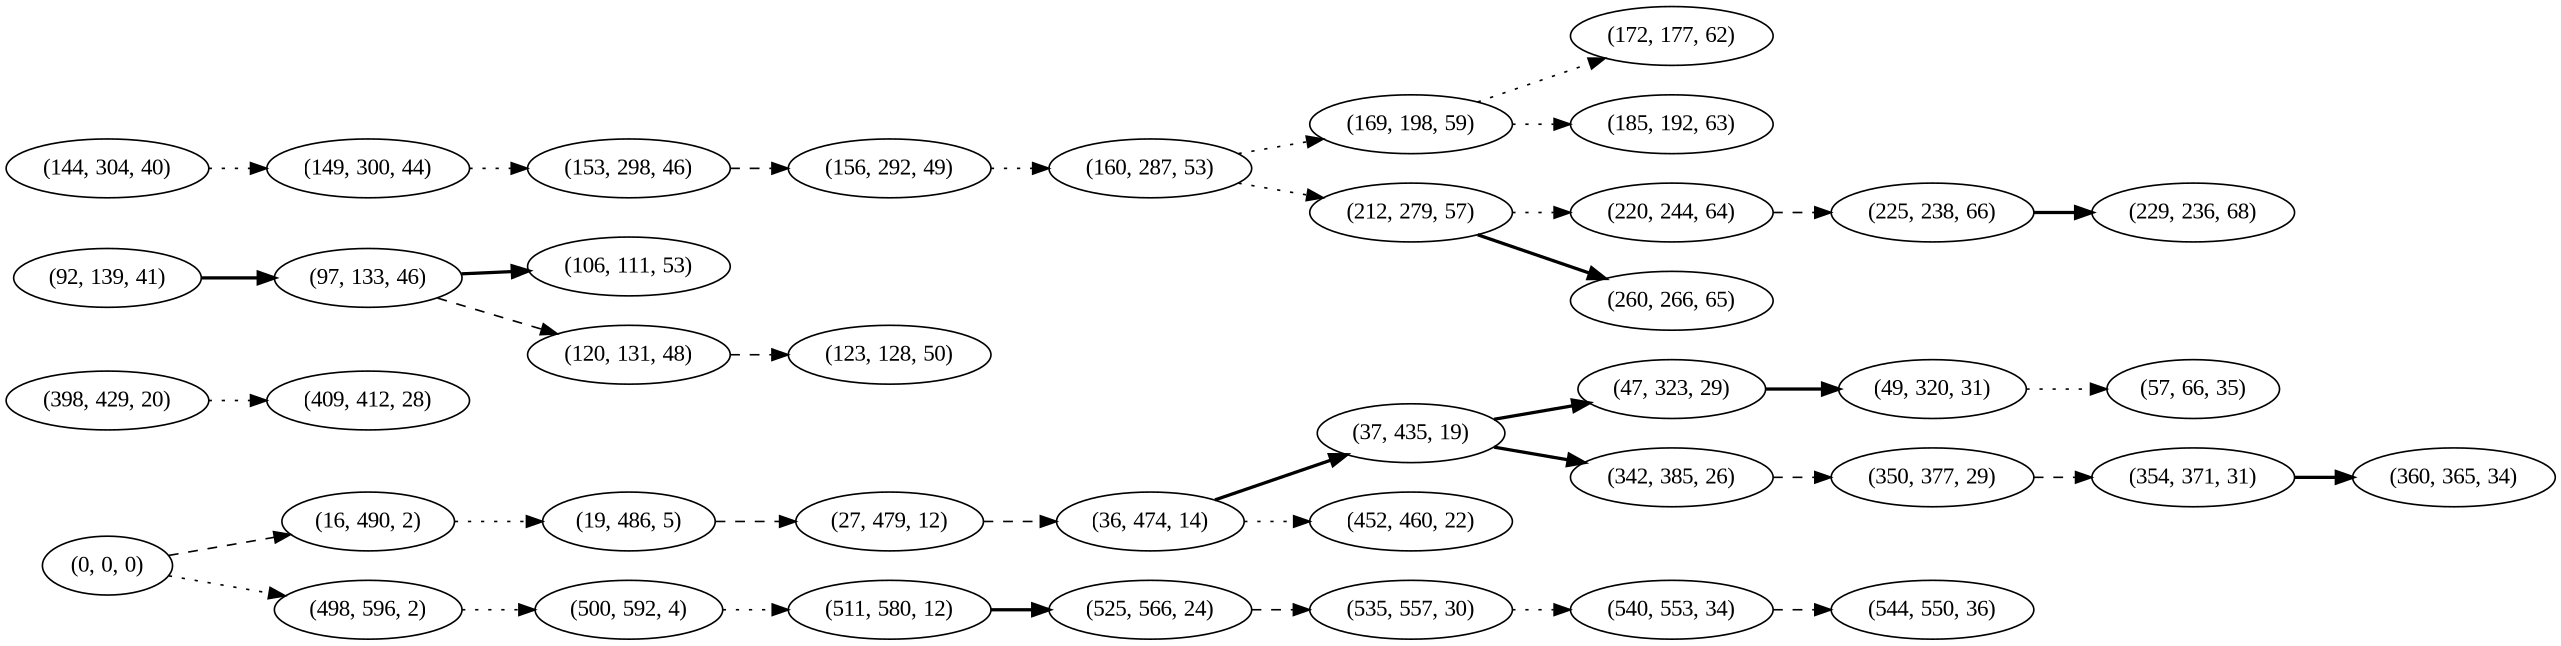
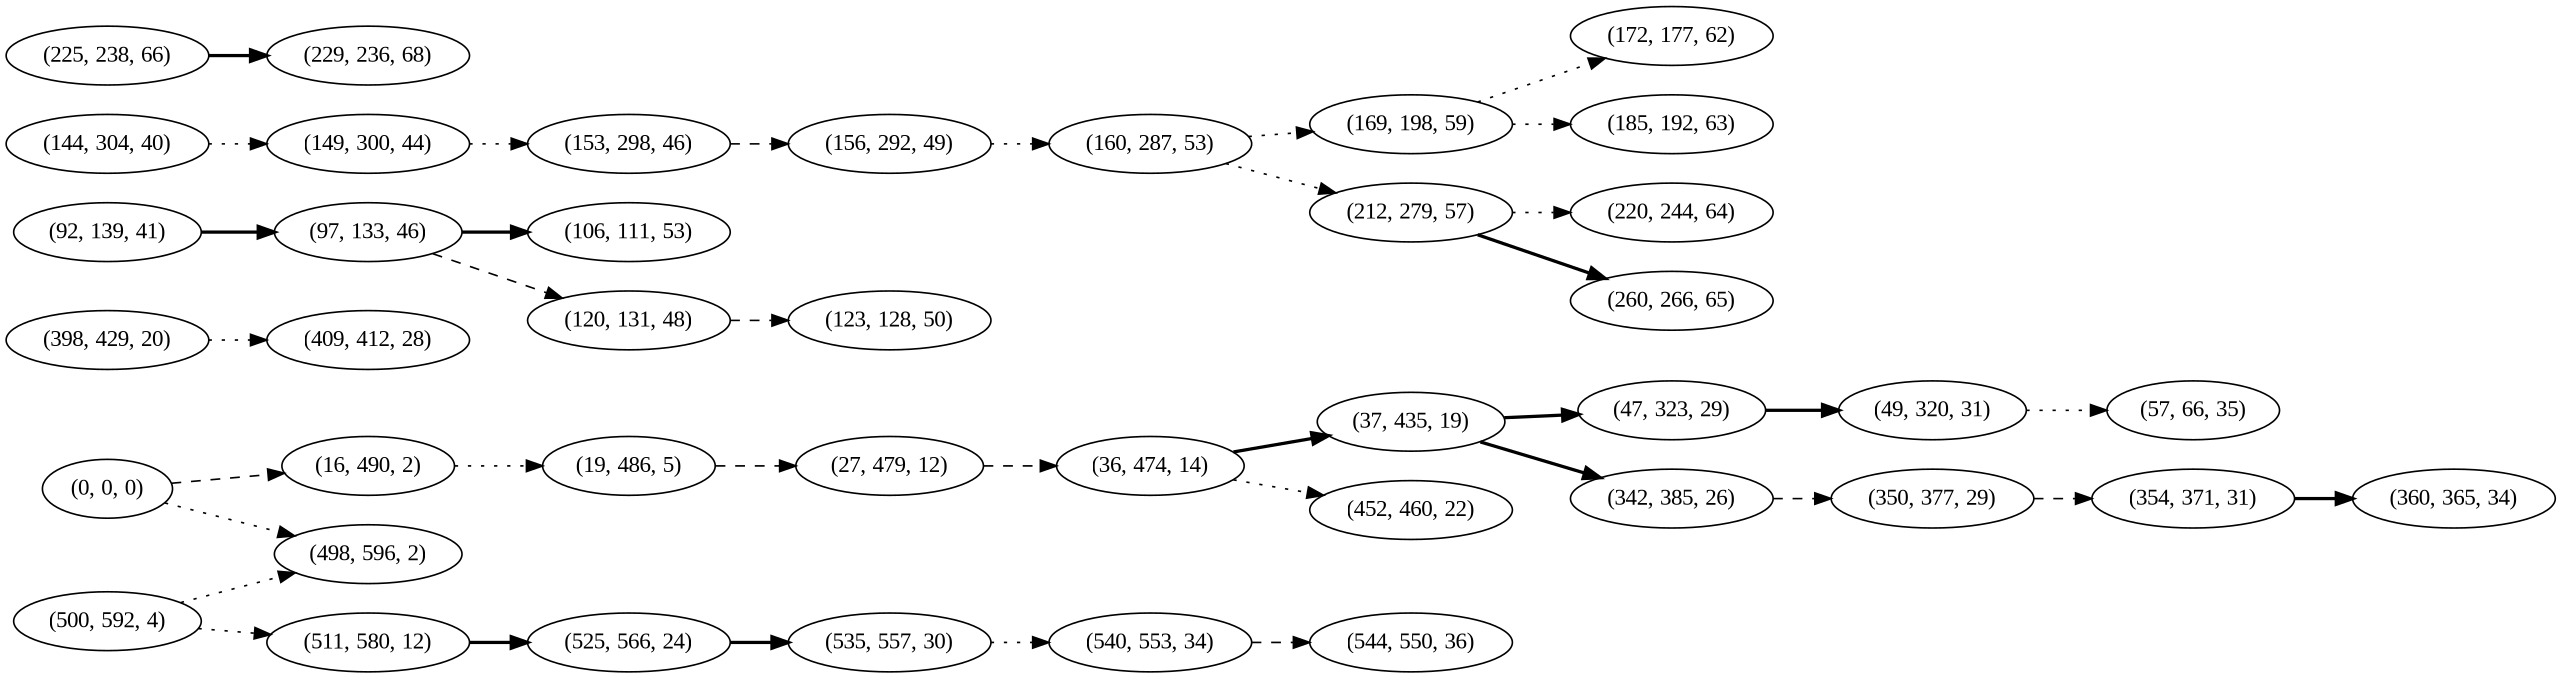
(1794, 213) -> none
(490, 610) -> (230, 590)
(1272, 610) -> (751, 642)
